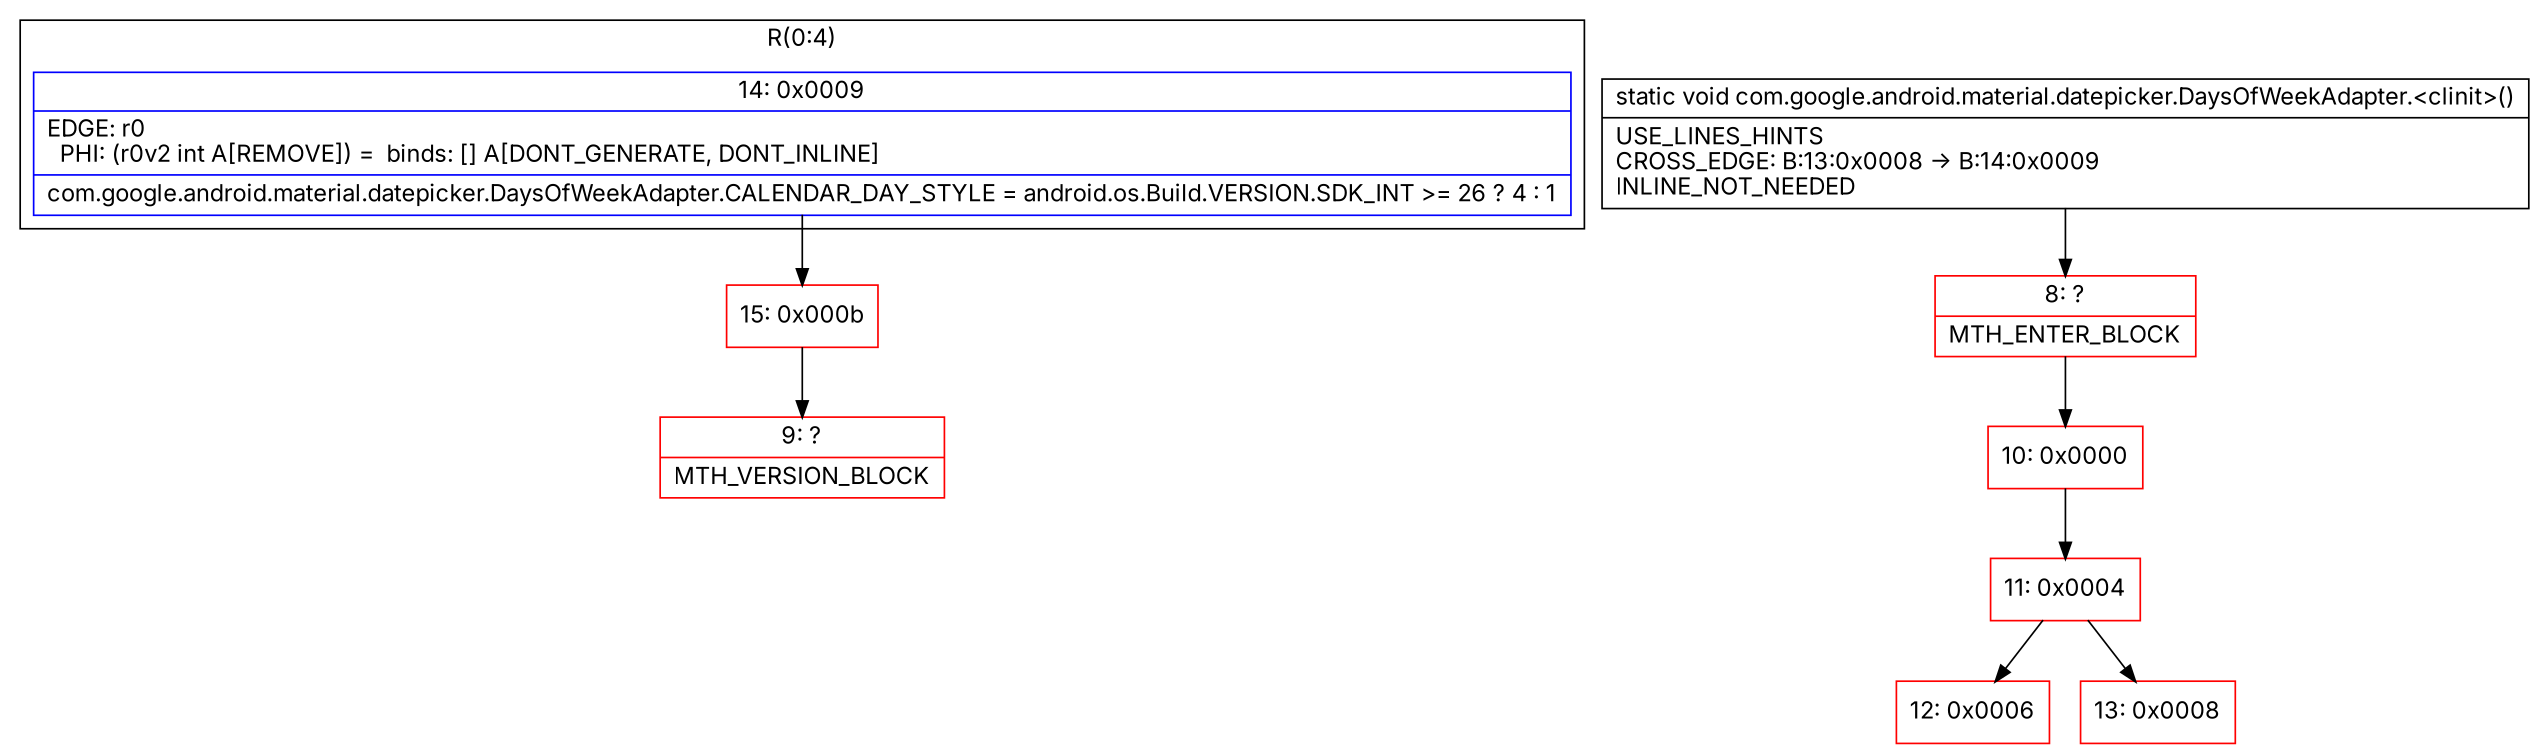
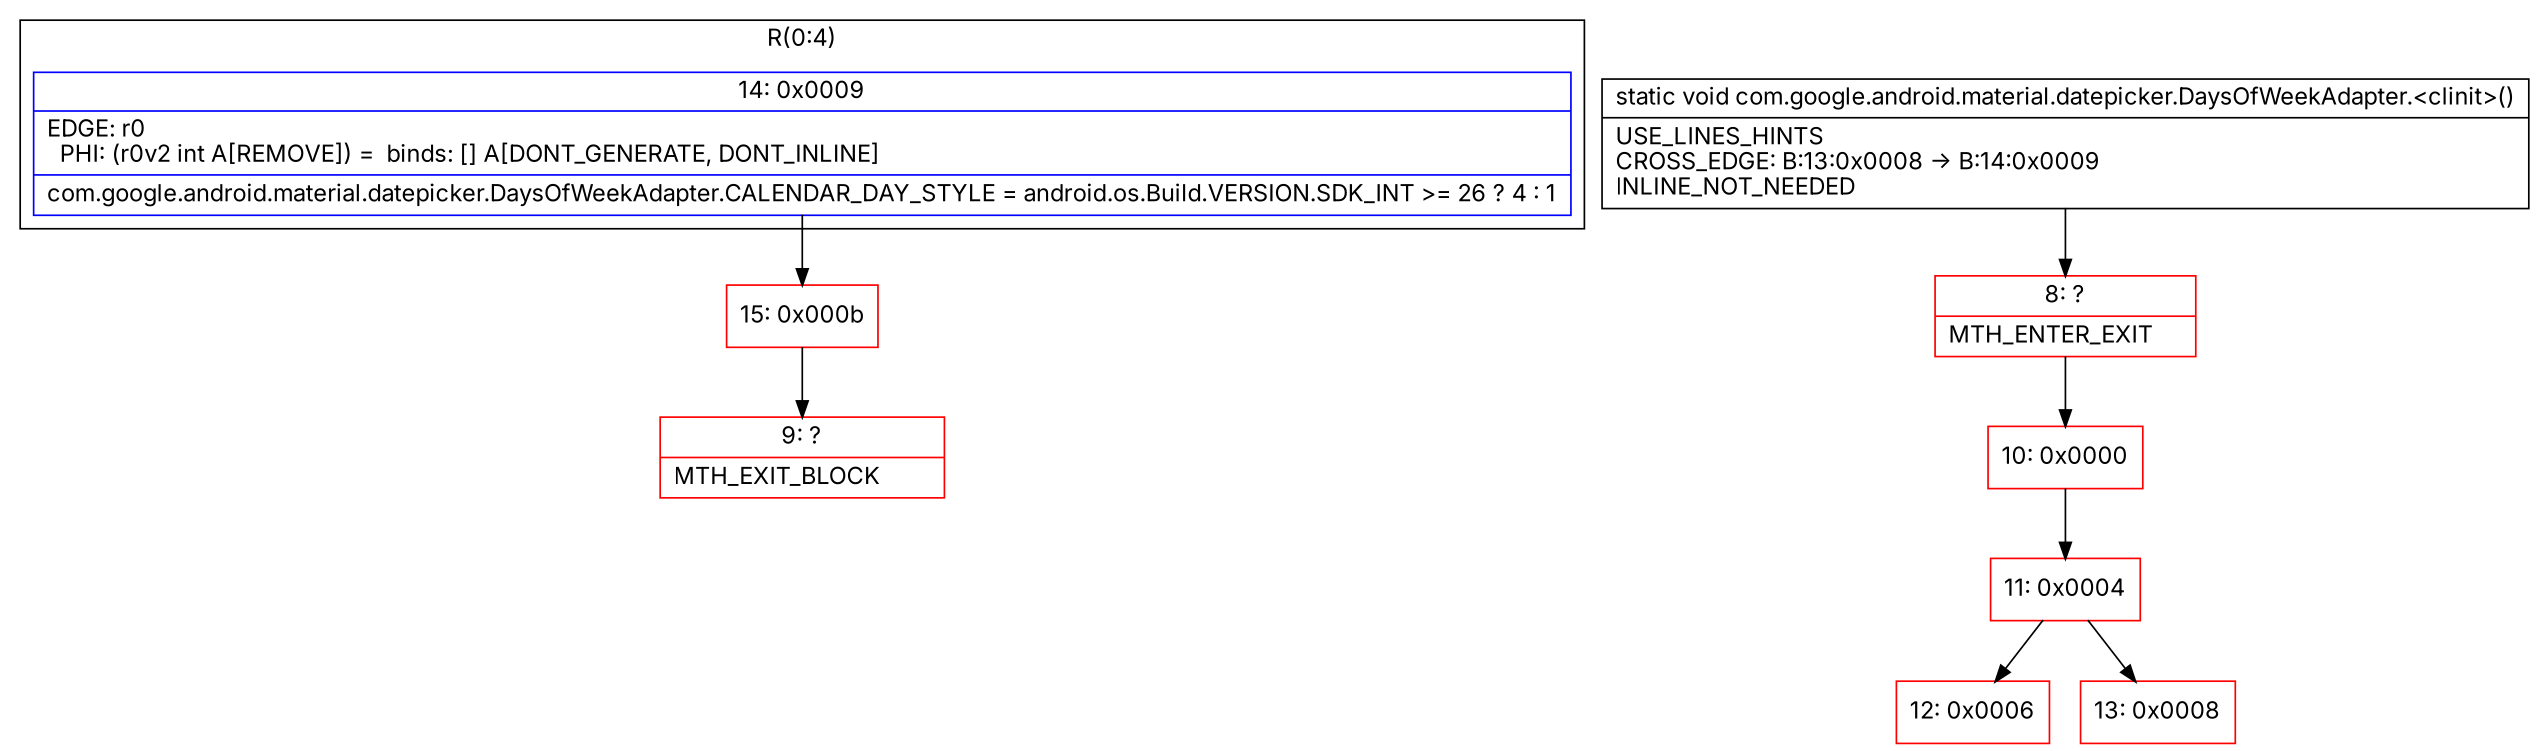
(2065, 336) -> (2051, 336)
(802, 477) -> (778, 477)
